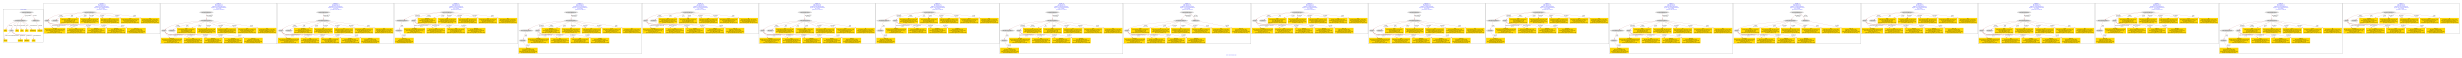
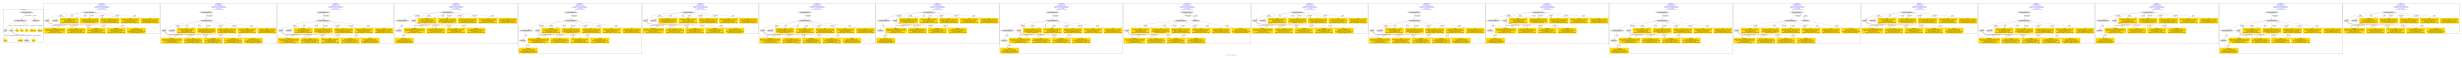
(5, 31) -> (5, 31)
(27, 41) -> (27, 41)
